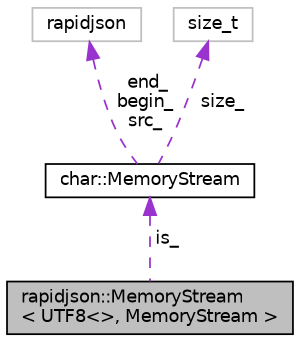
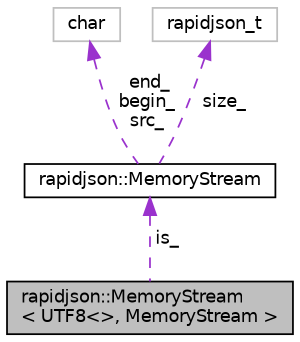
(87, 25) -> (87, 25)
(213, 25) -> (215, 25)
(150, 181) -> (150, 181)
